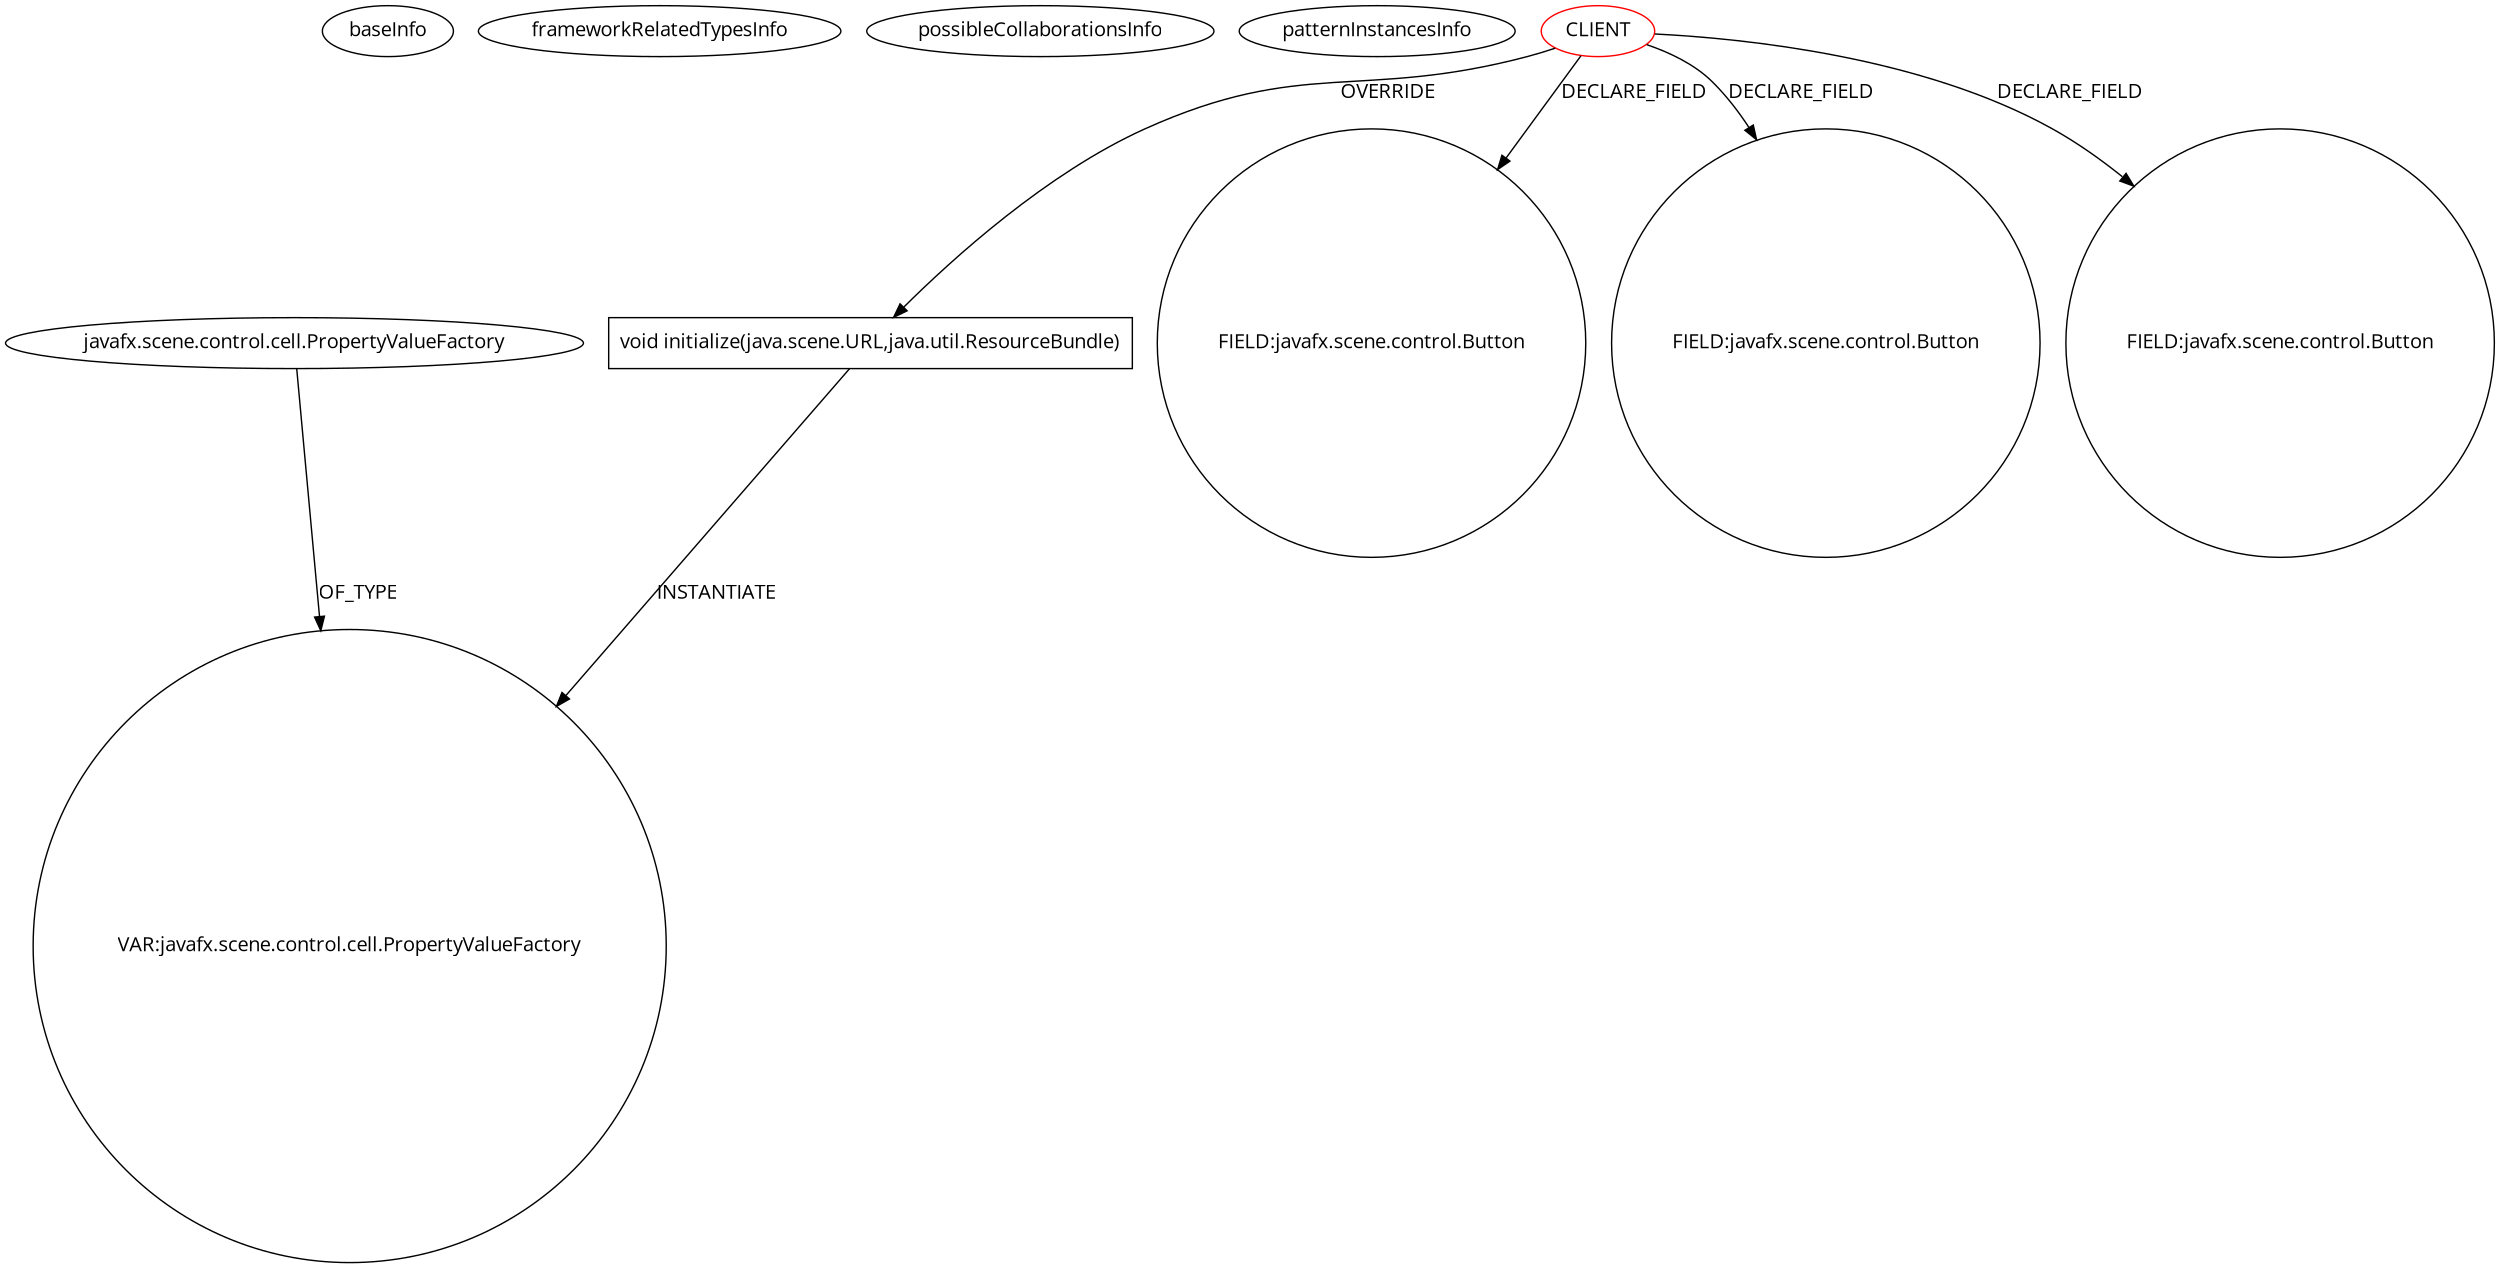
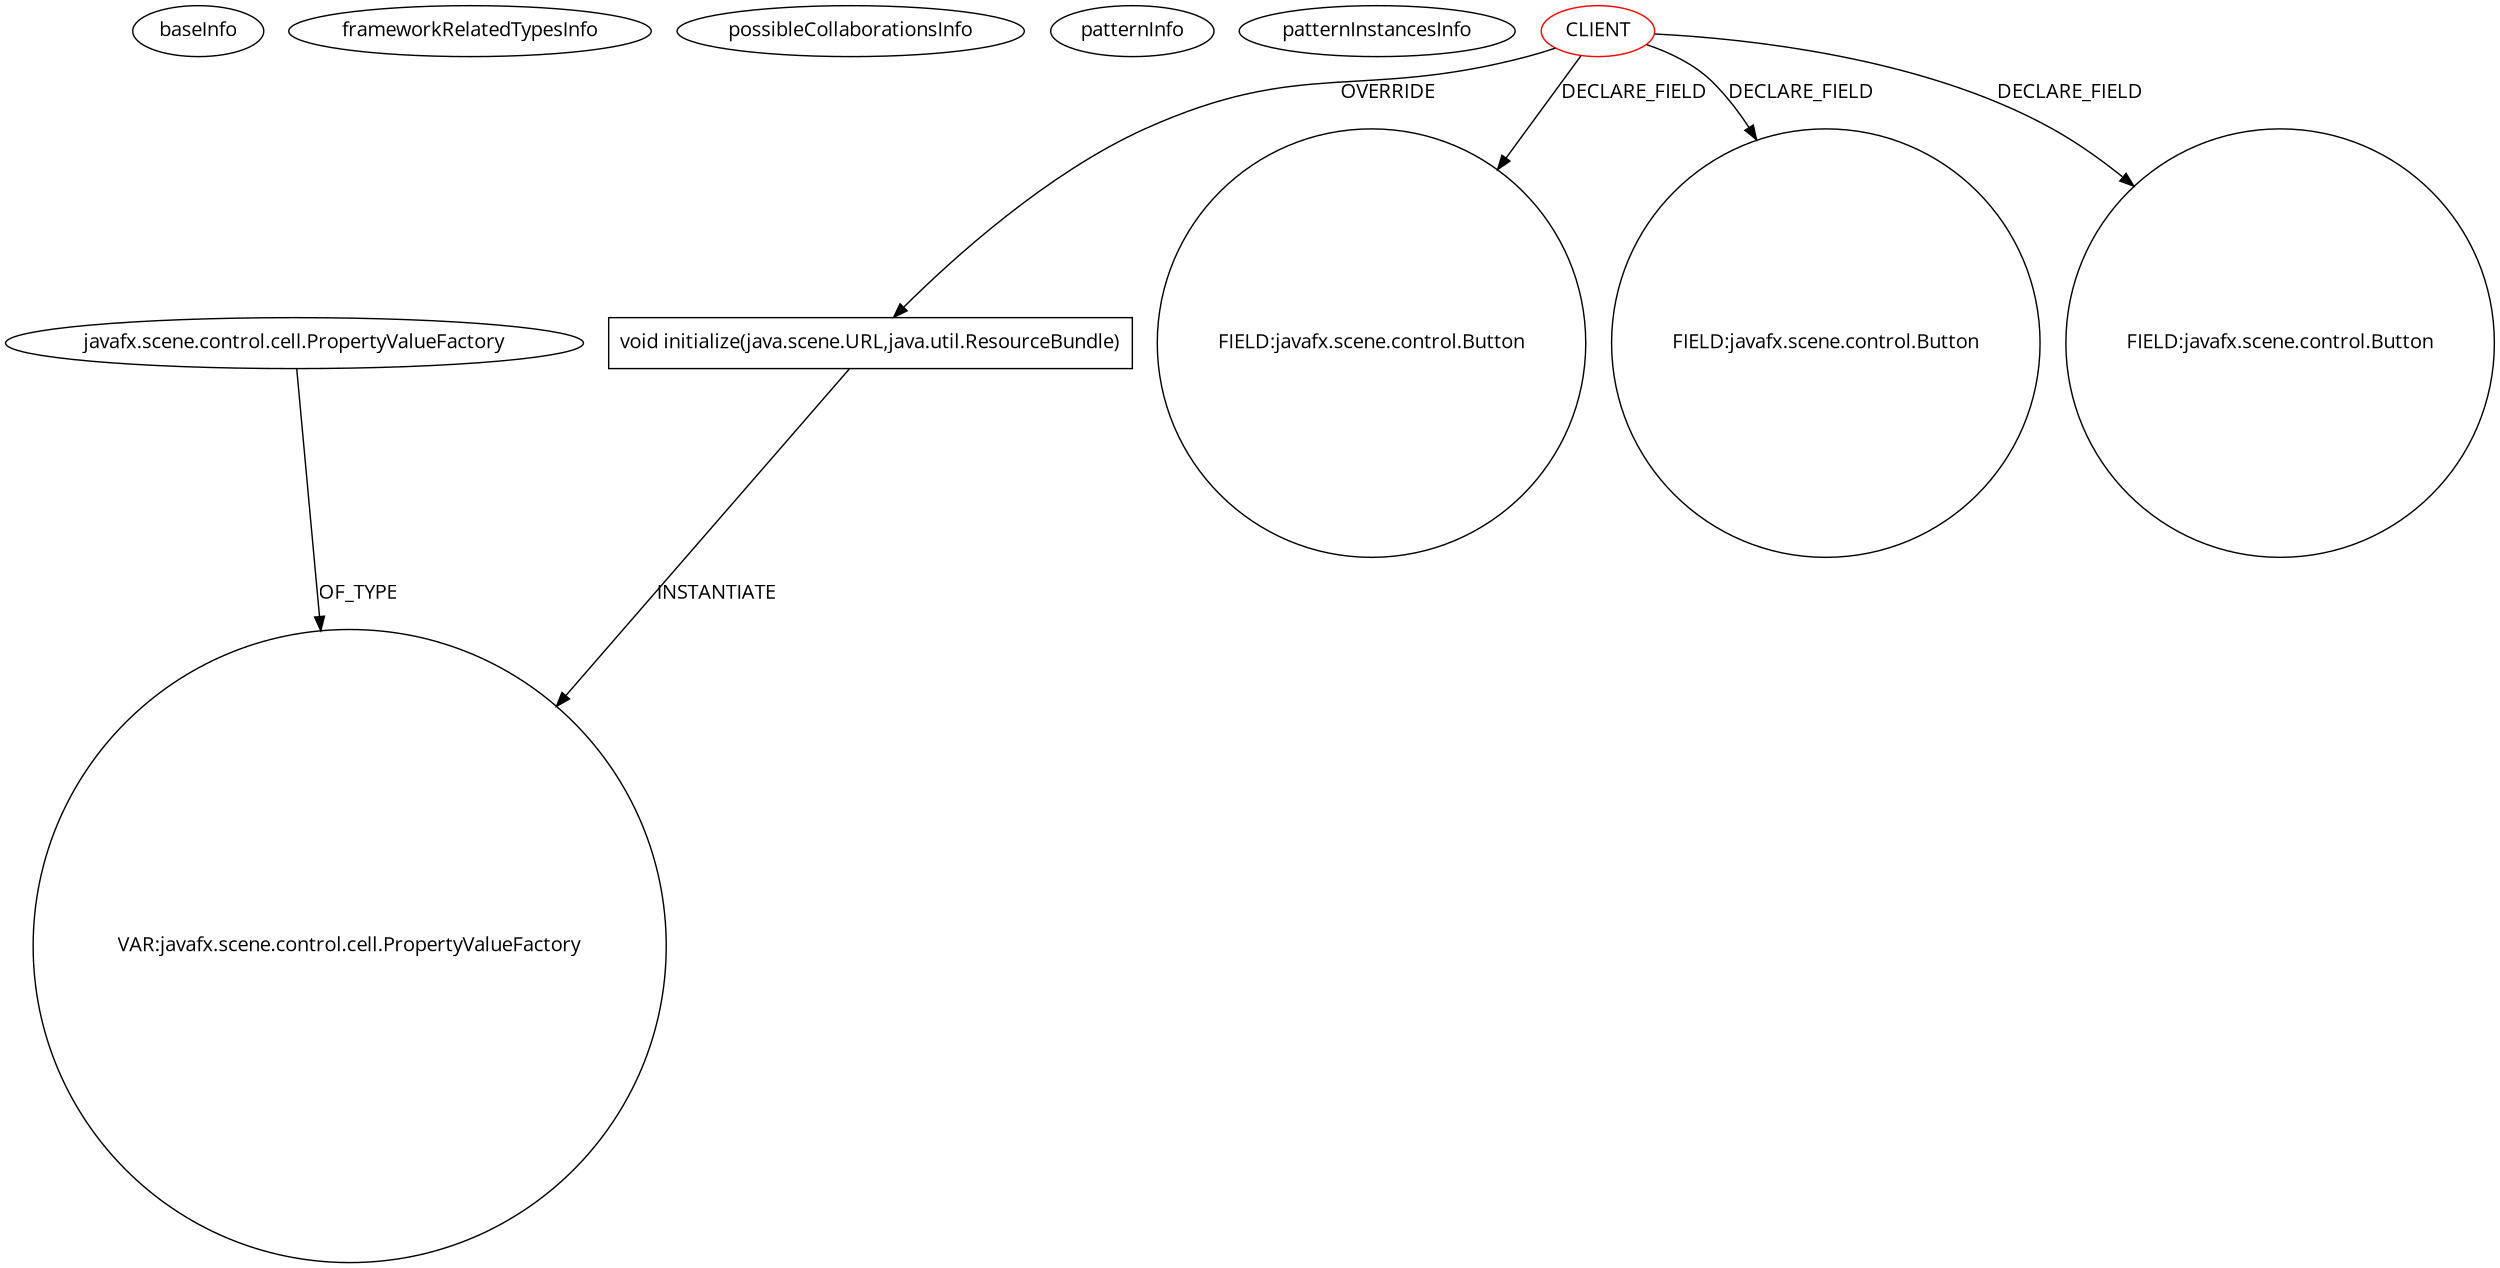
none -> (1132, 31)
